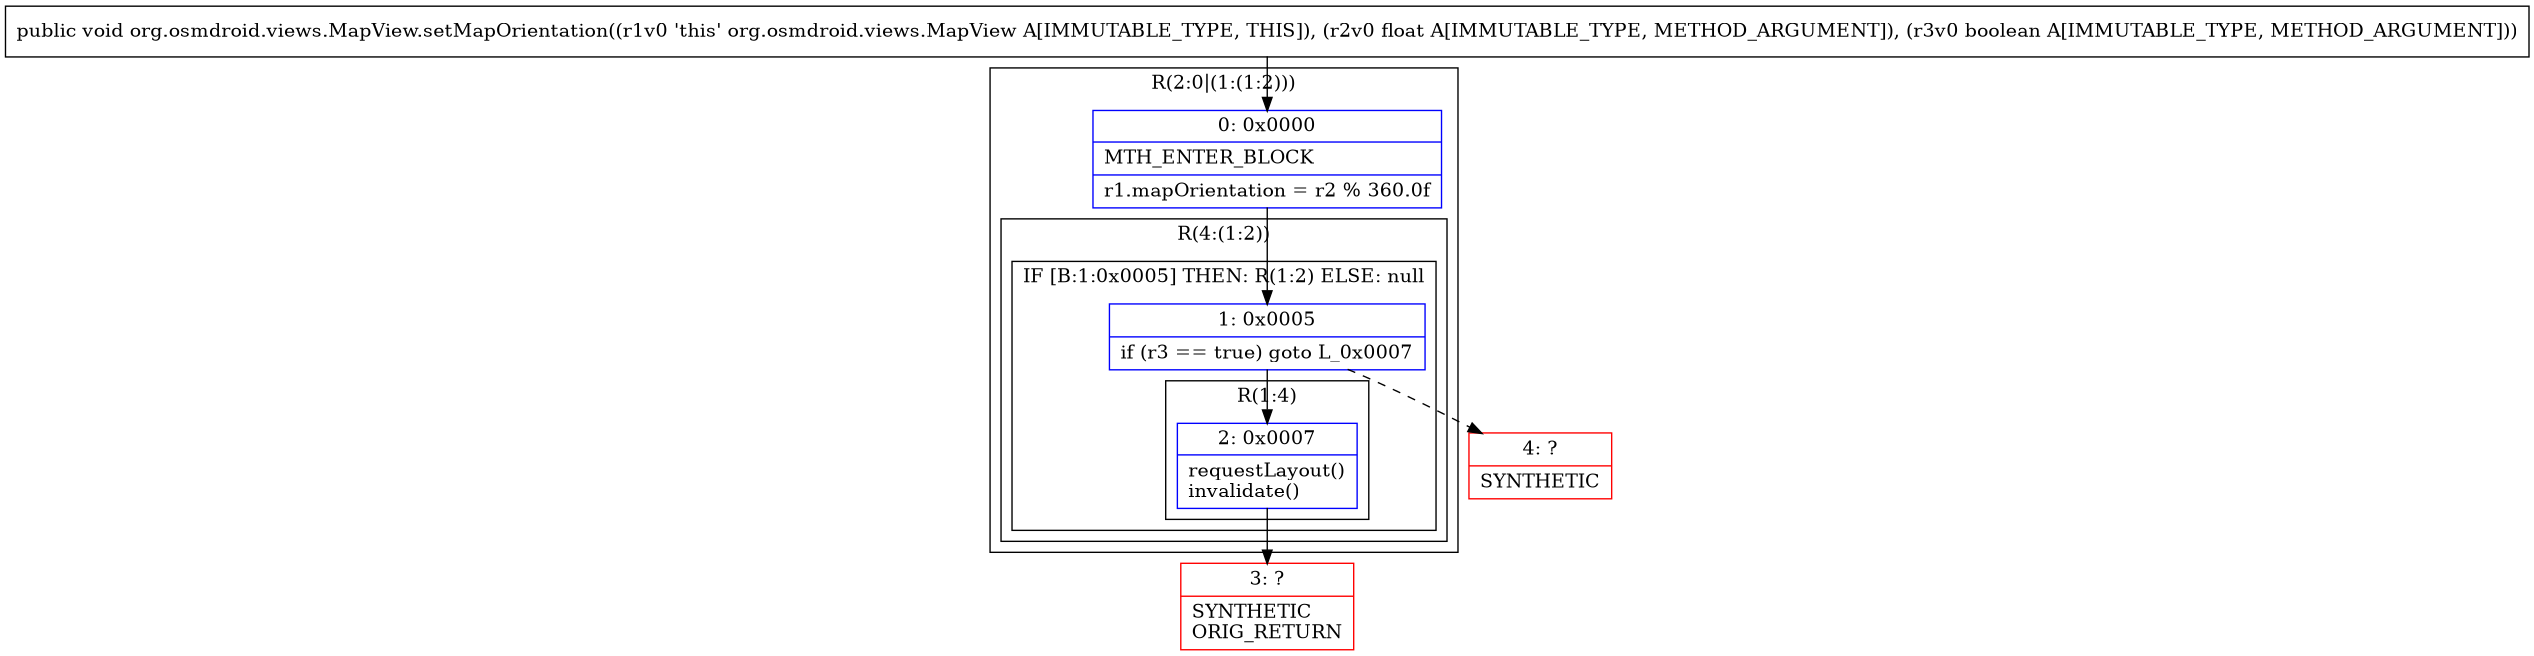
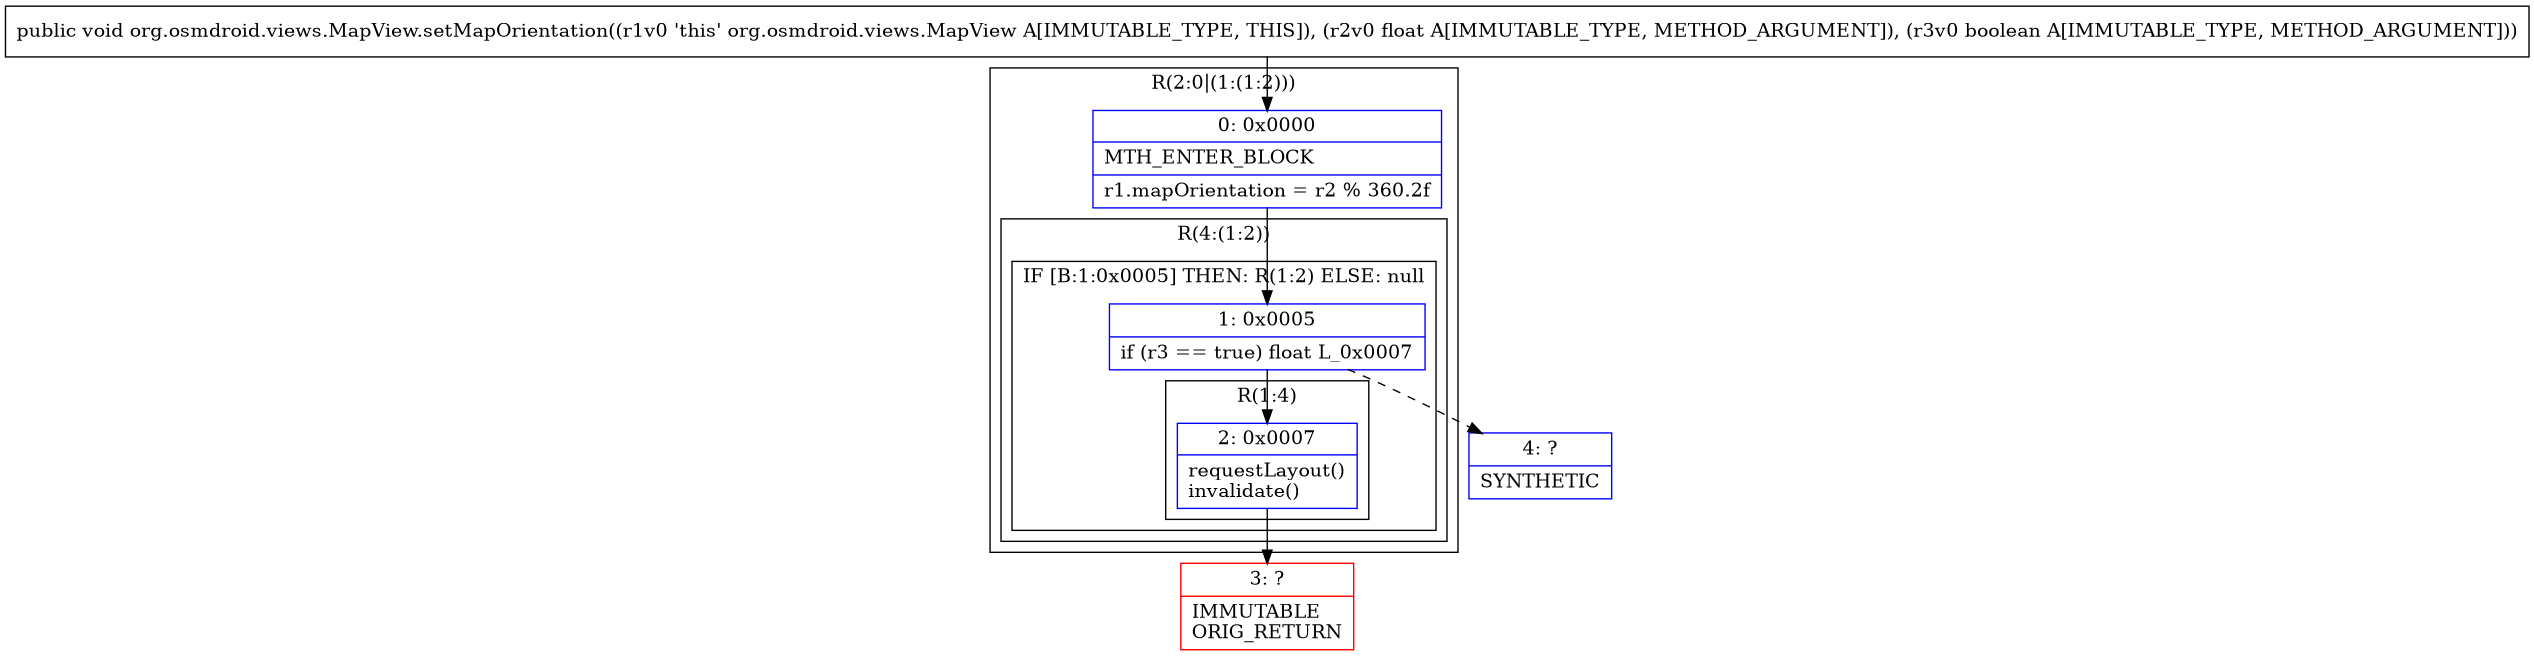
(1267, 191) -> (1267, 191)
(1267, 353) -> (1267, 353)
(1540, 466) -> (1540, 466)
(1252, 612) -> (1256, 612)
